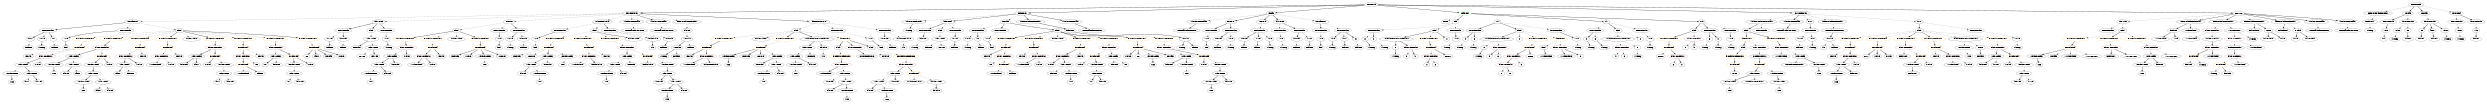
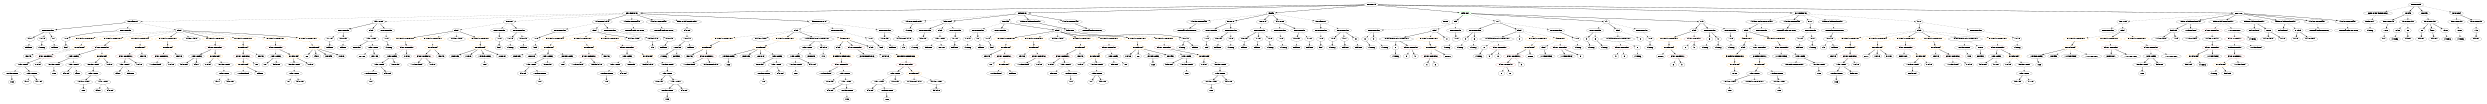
(618, 17) -> (618, 17)
(1456, 17) -> (1482, 18)
